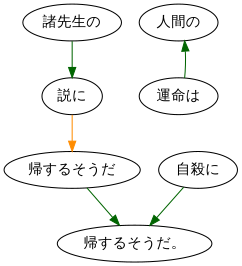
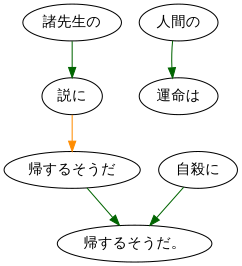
(185, 65) -> (172, 54)
